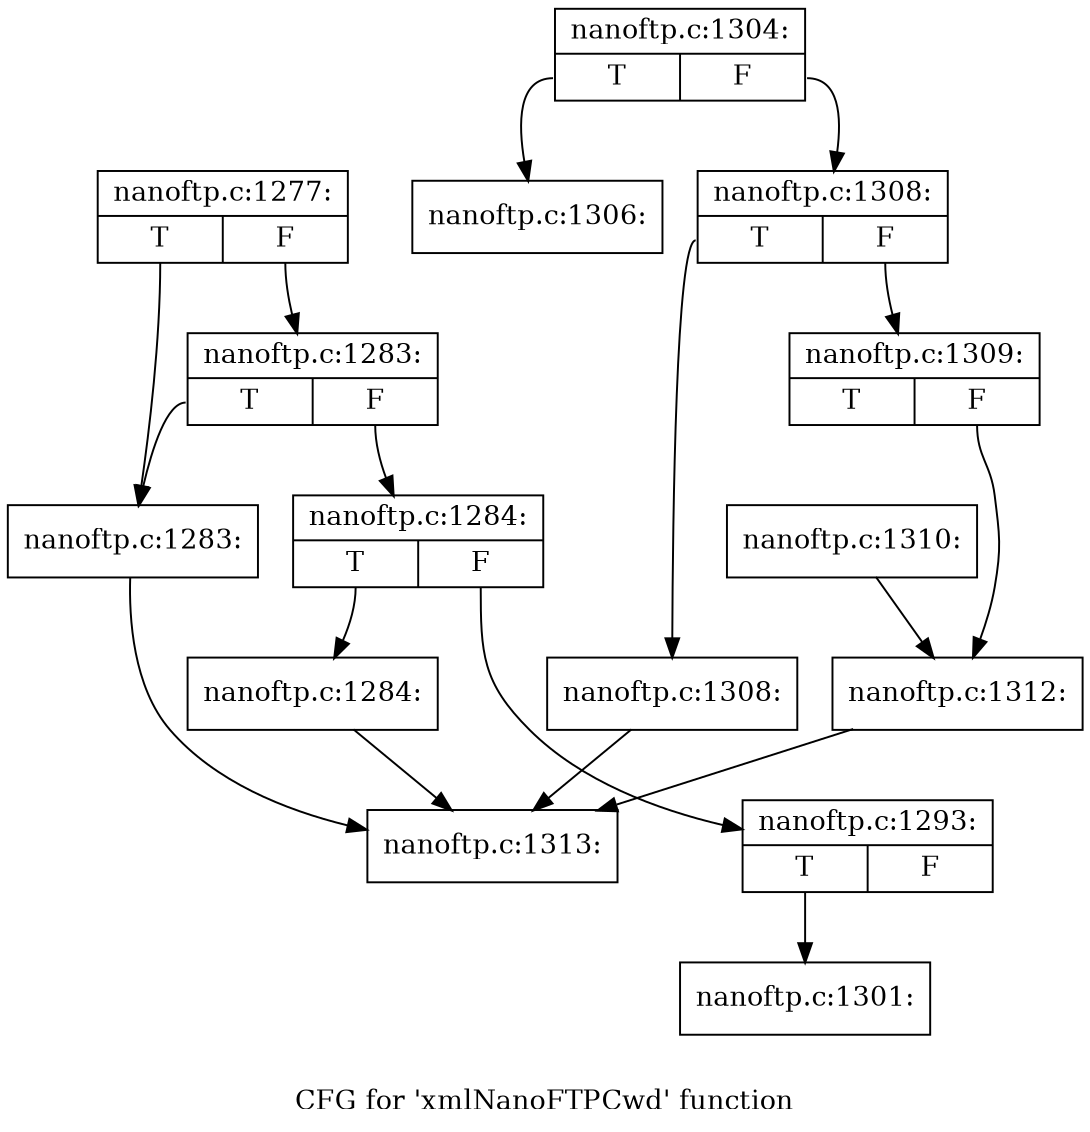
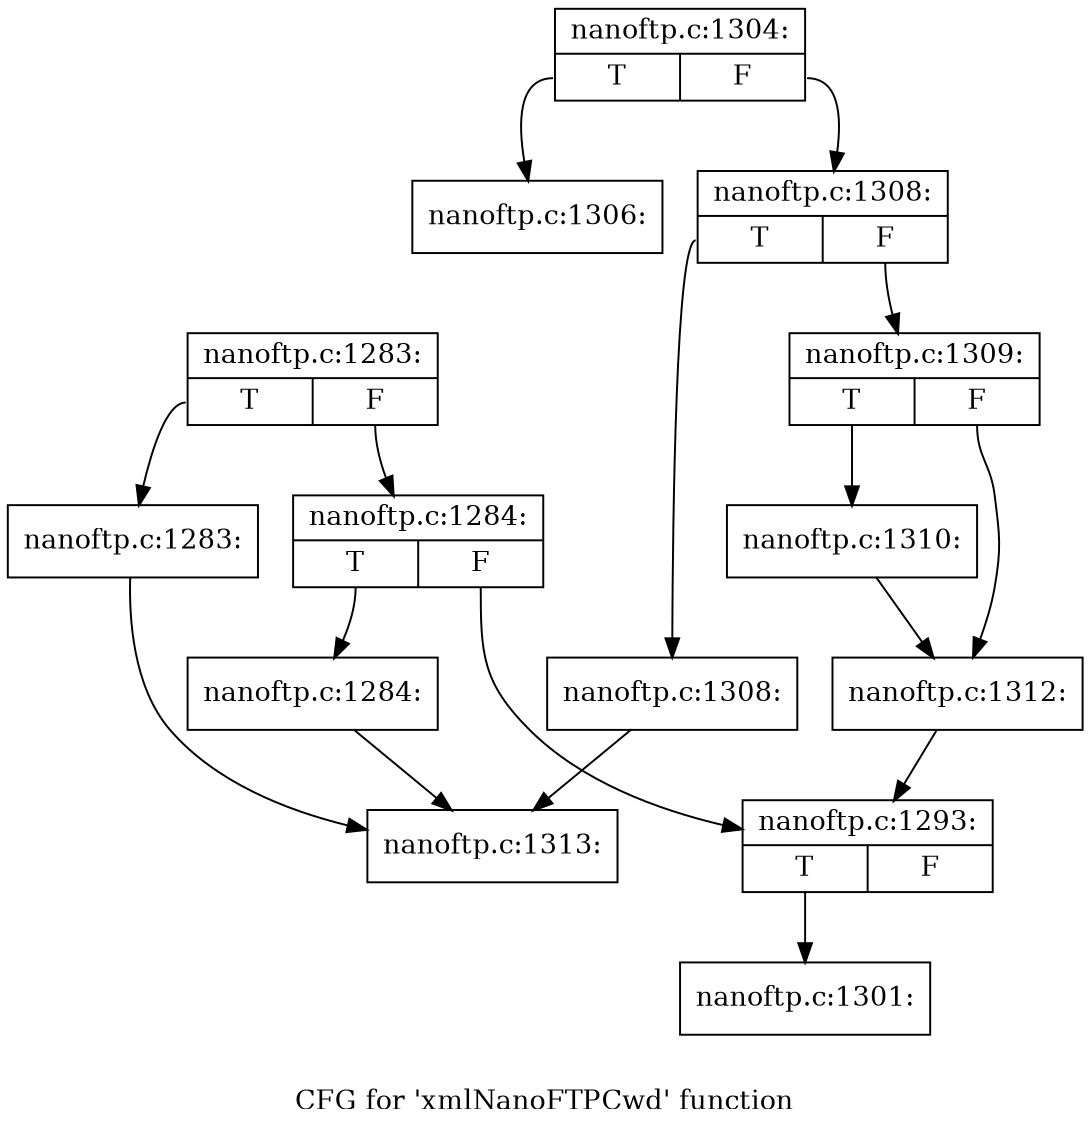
(223, 217) -> none
none -> (852, 456)
(735, 767) -> (921, 757)
